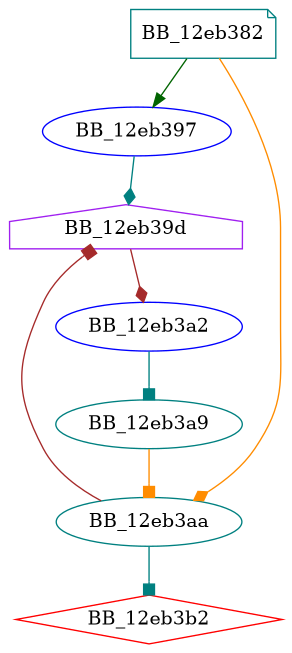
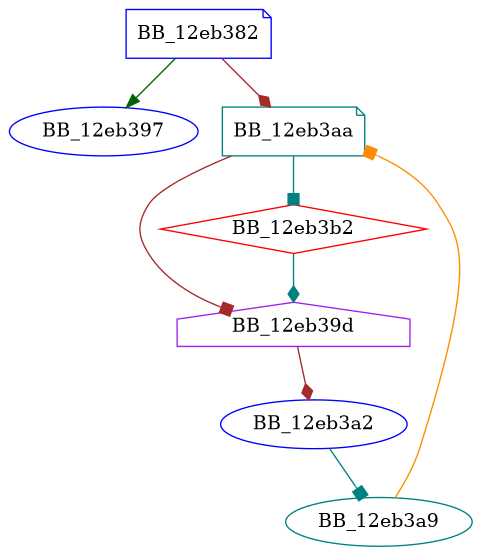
(203, 34) -> (199, 34)
(132, 172) -> (294, 270)
(281, 282) -> (240, 77)
(149, 522) -> (294, 131)
